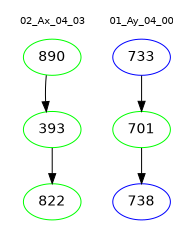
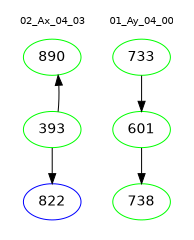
(142, 57) -> (142, 57)
(46, 88) -> (59, 99)
(142, 130) -> (142, 130)
(52, 202) -> (52, 202)
(142, 202) -> (142, 202)
